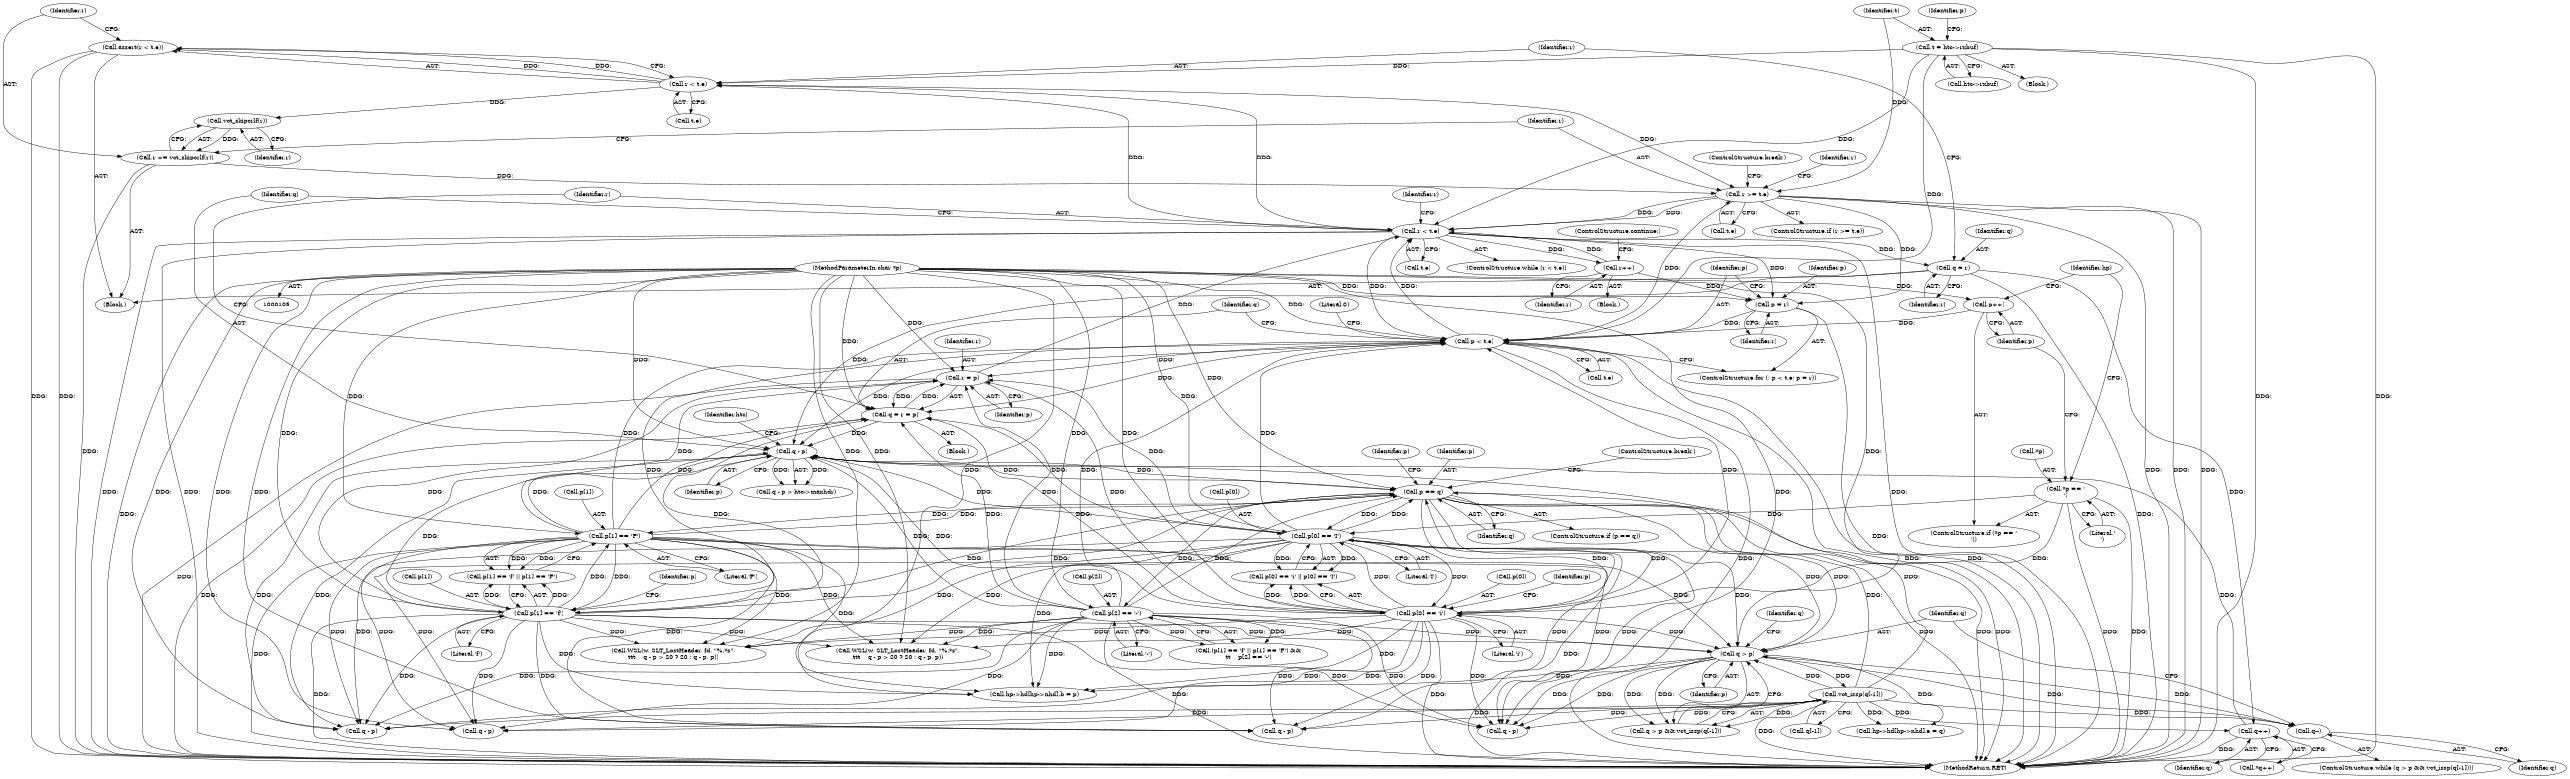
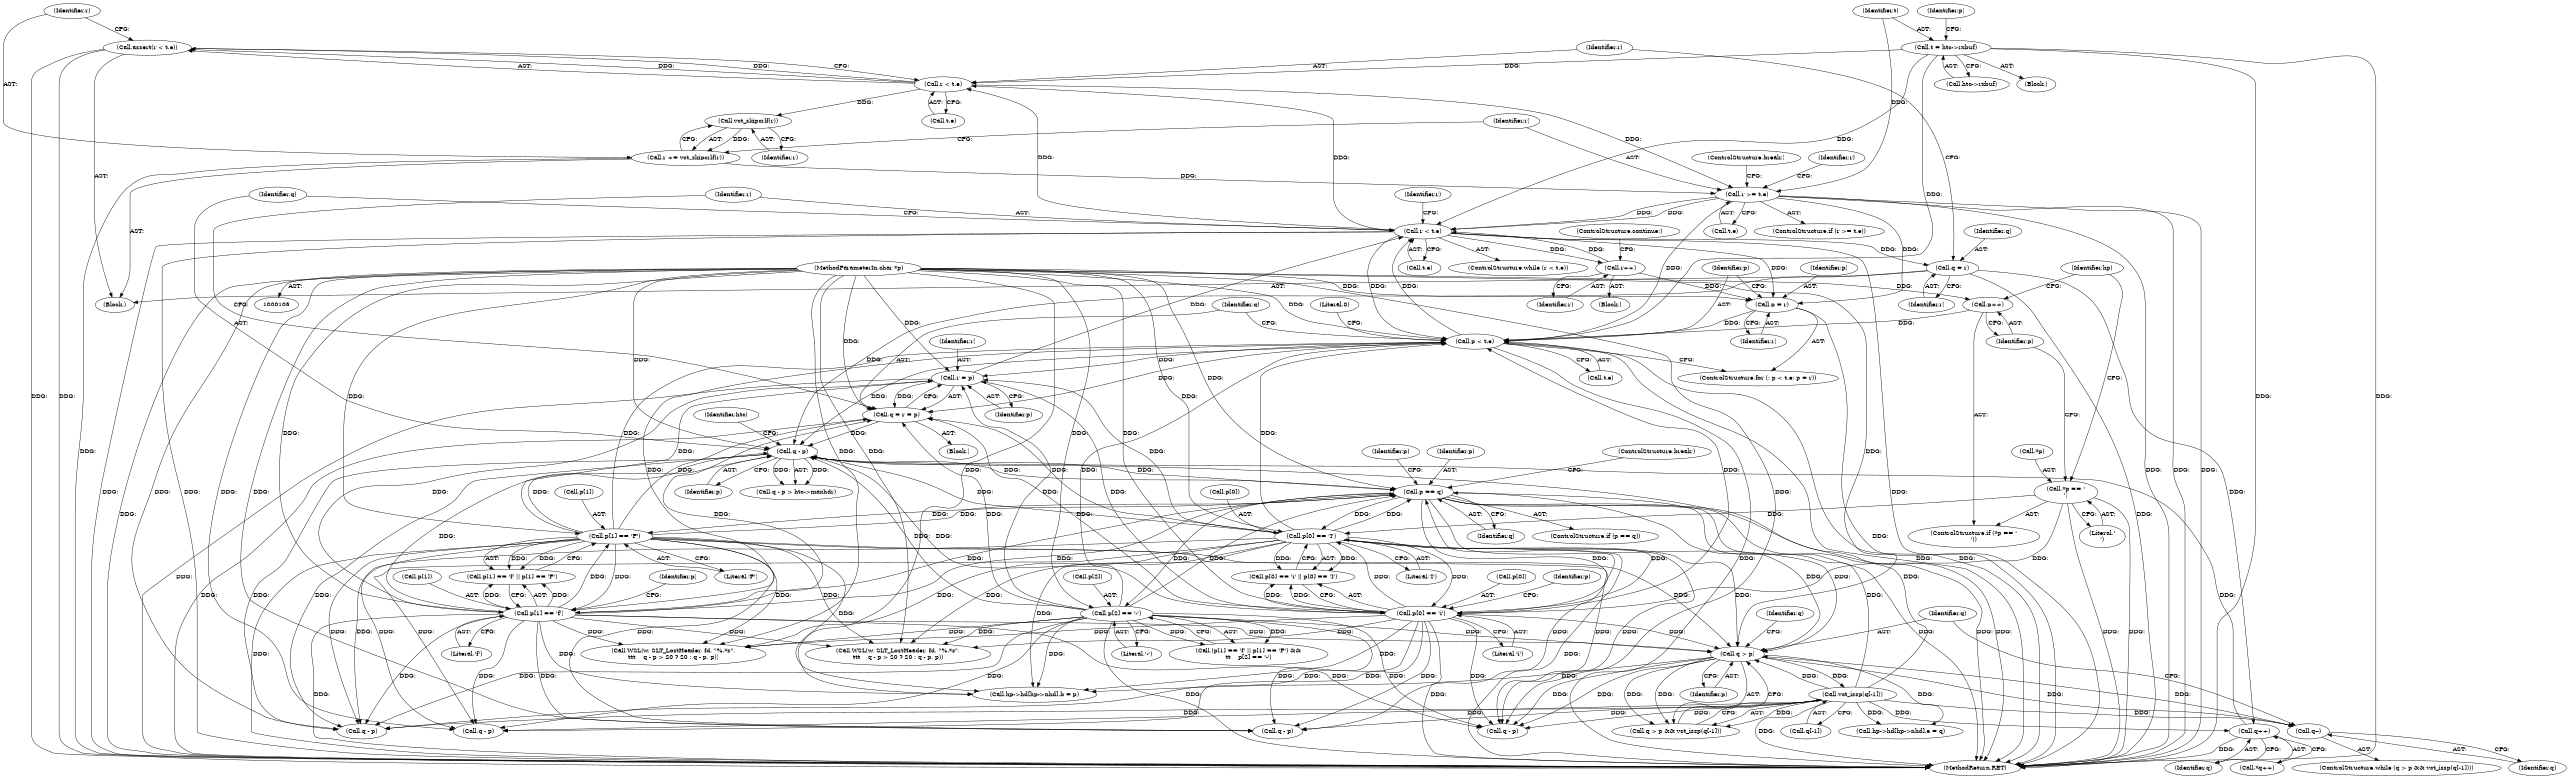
(931, 397) -> (932, 397)
